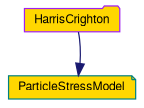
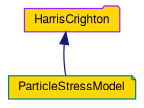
(80, 48) -> (64, 60)
